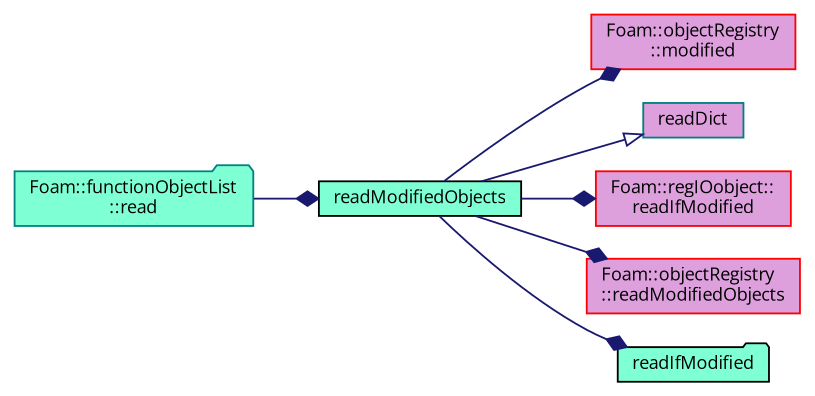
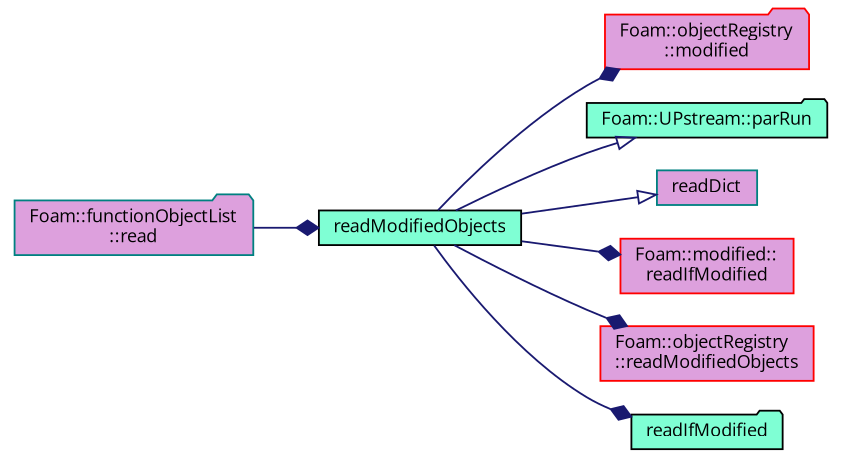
(693, 42) -> (707, 42)
none -> (707, 120)
(134, 199) -> (134, 228)
(693, 199) -> (707, 266)
